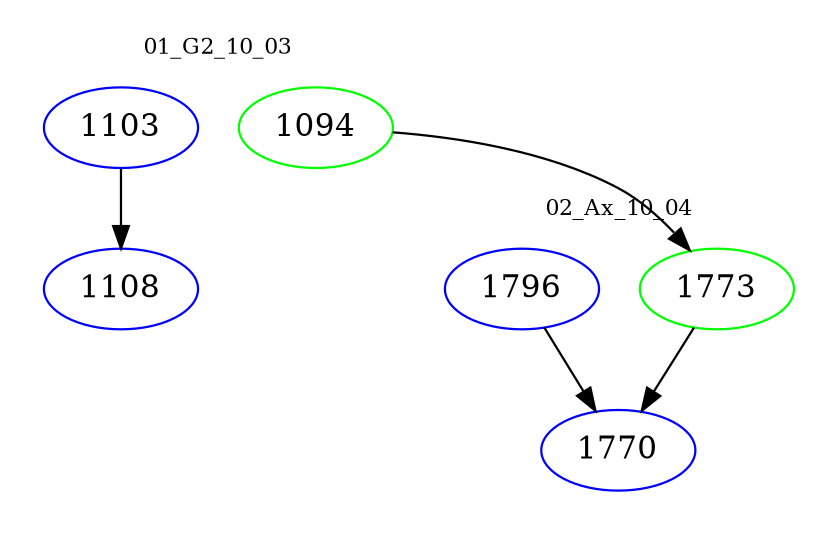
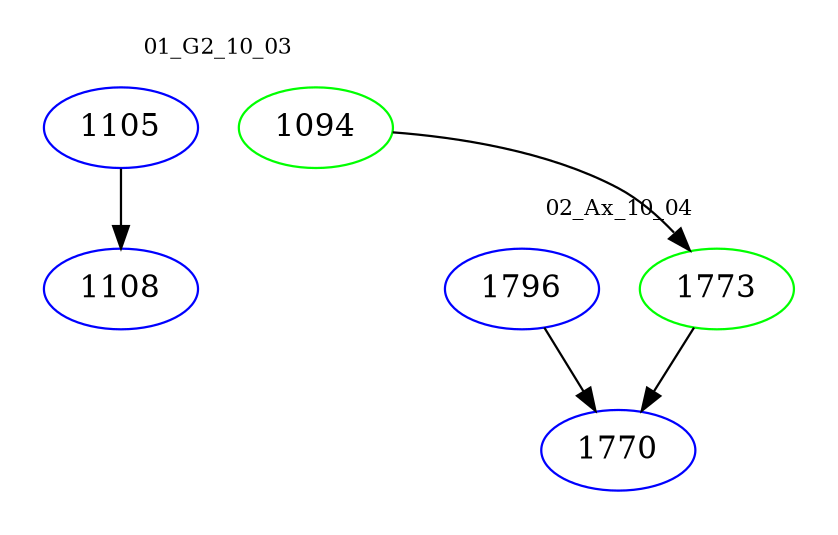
(121, 128) -> (121, 128)
